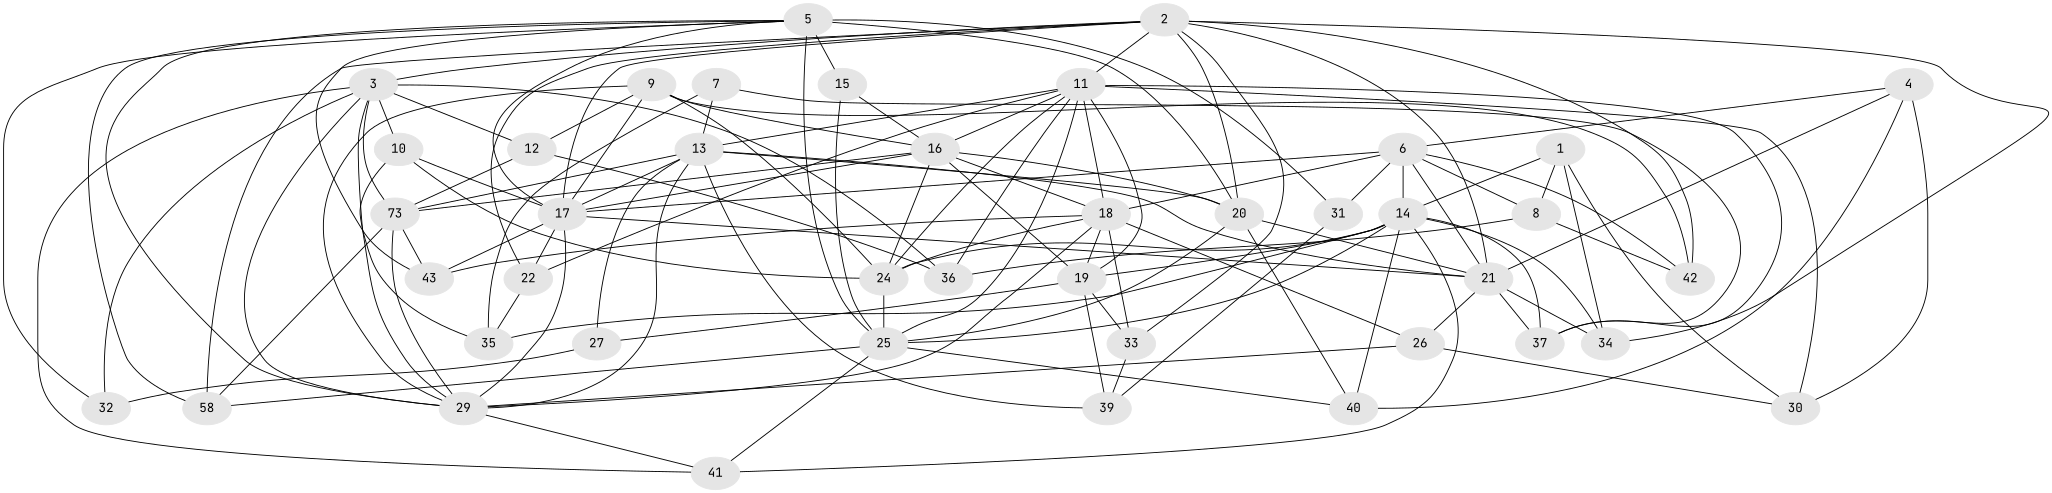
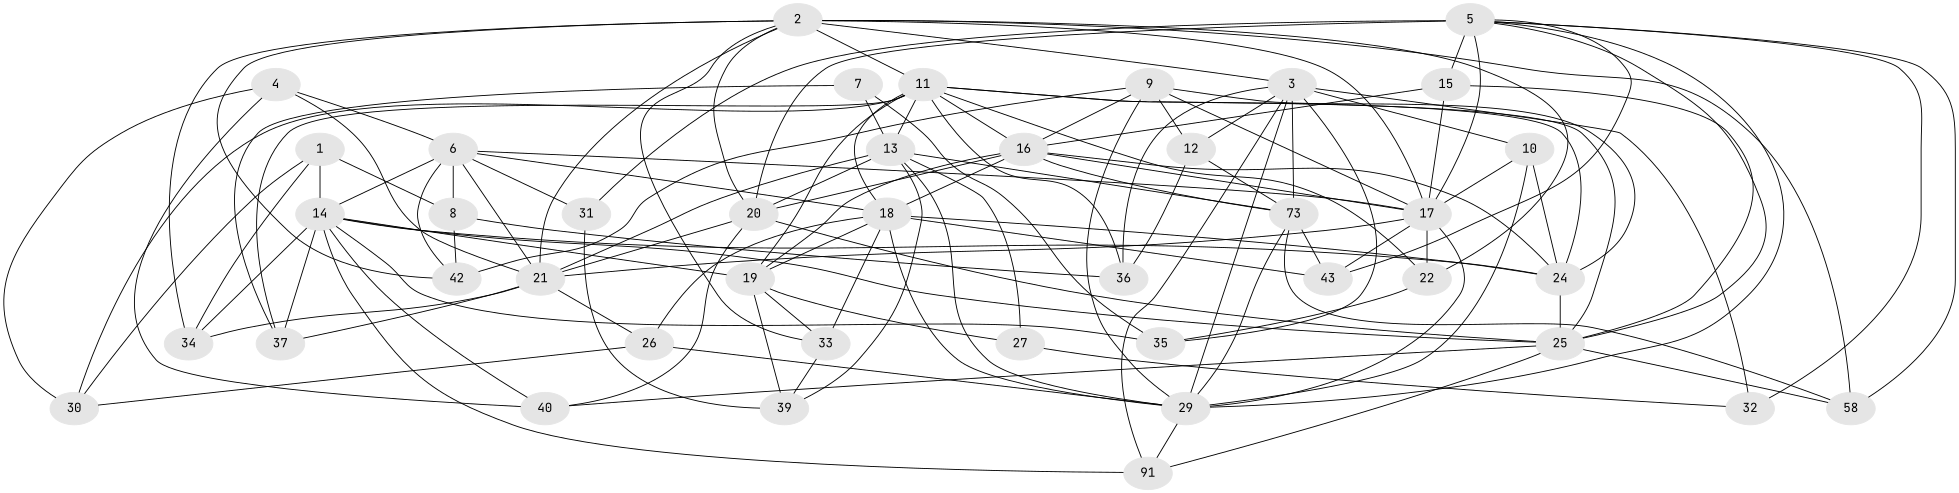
(631, 182) -> (1436, 149)
(715, 473) -> (1148, 473)
